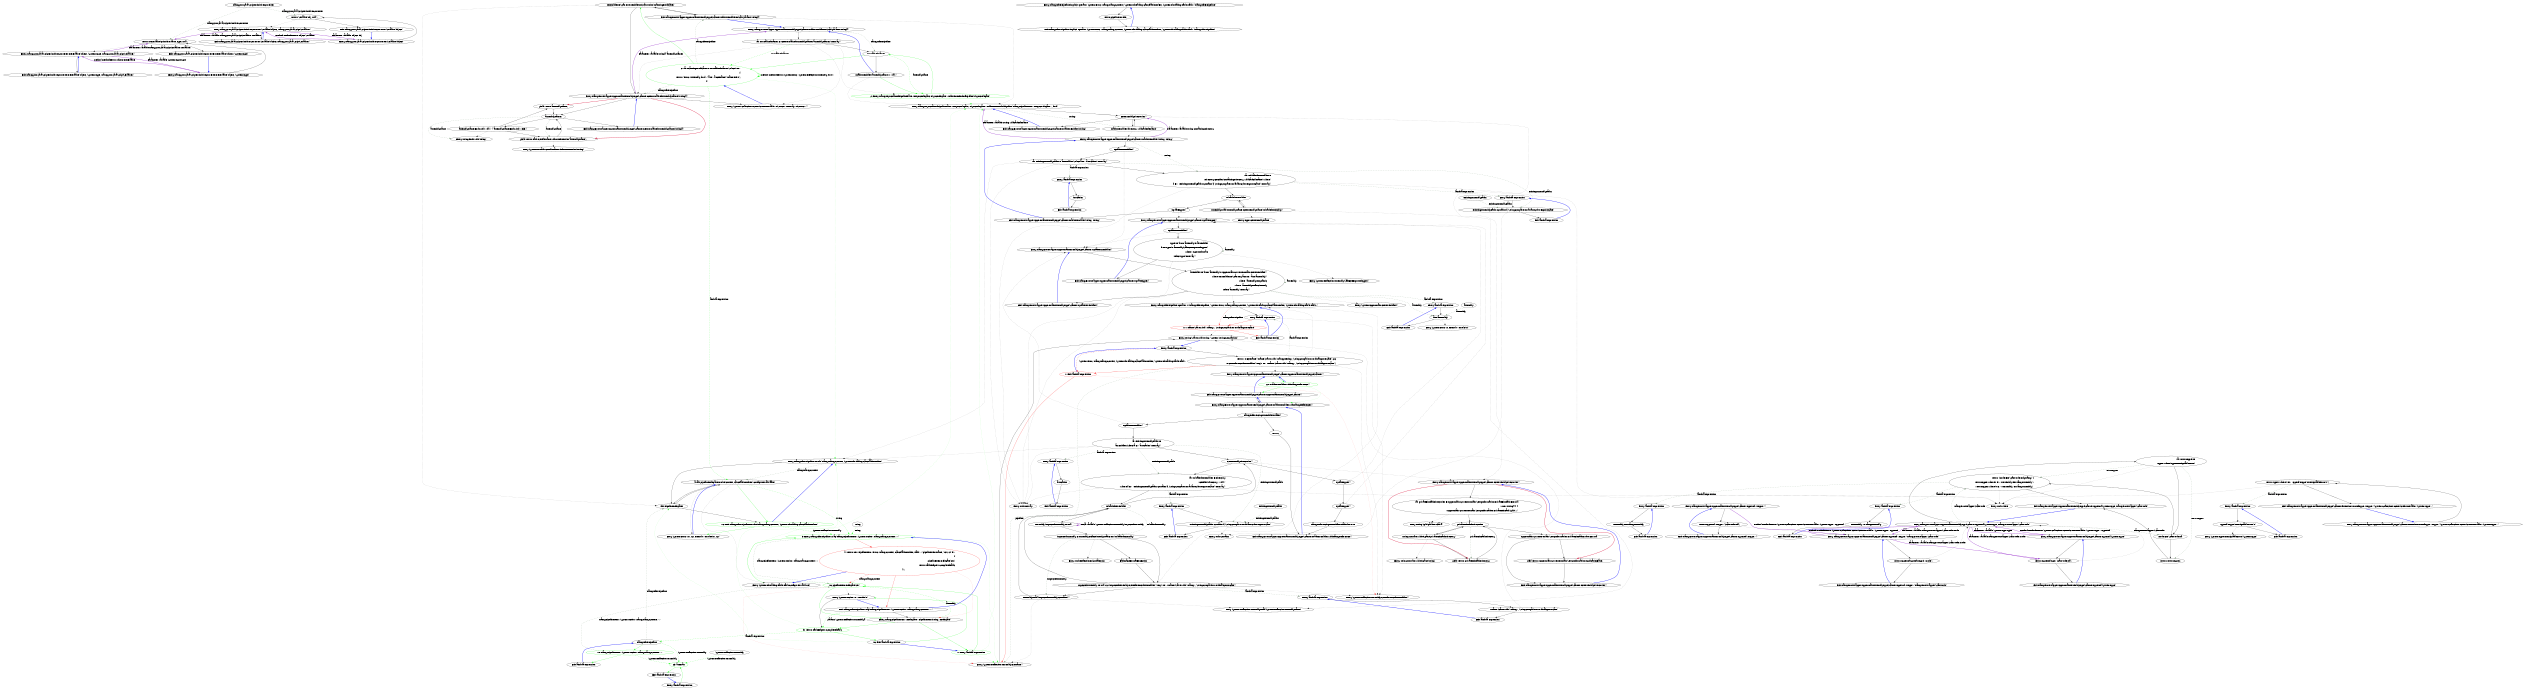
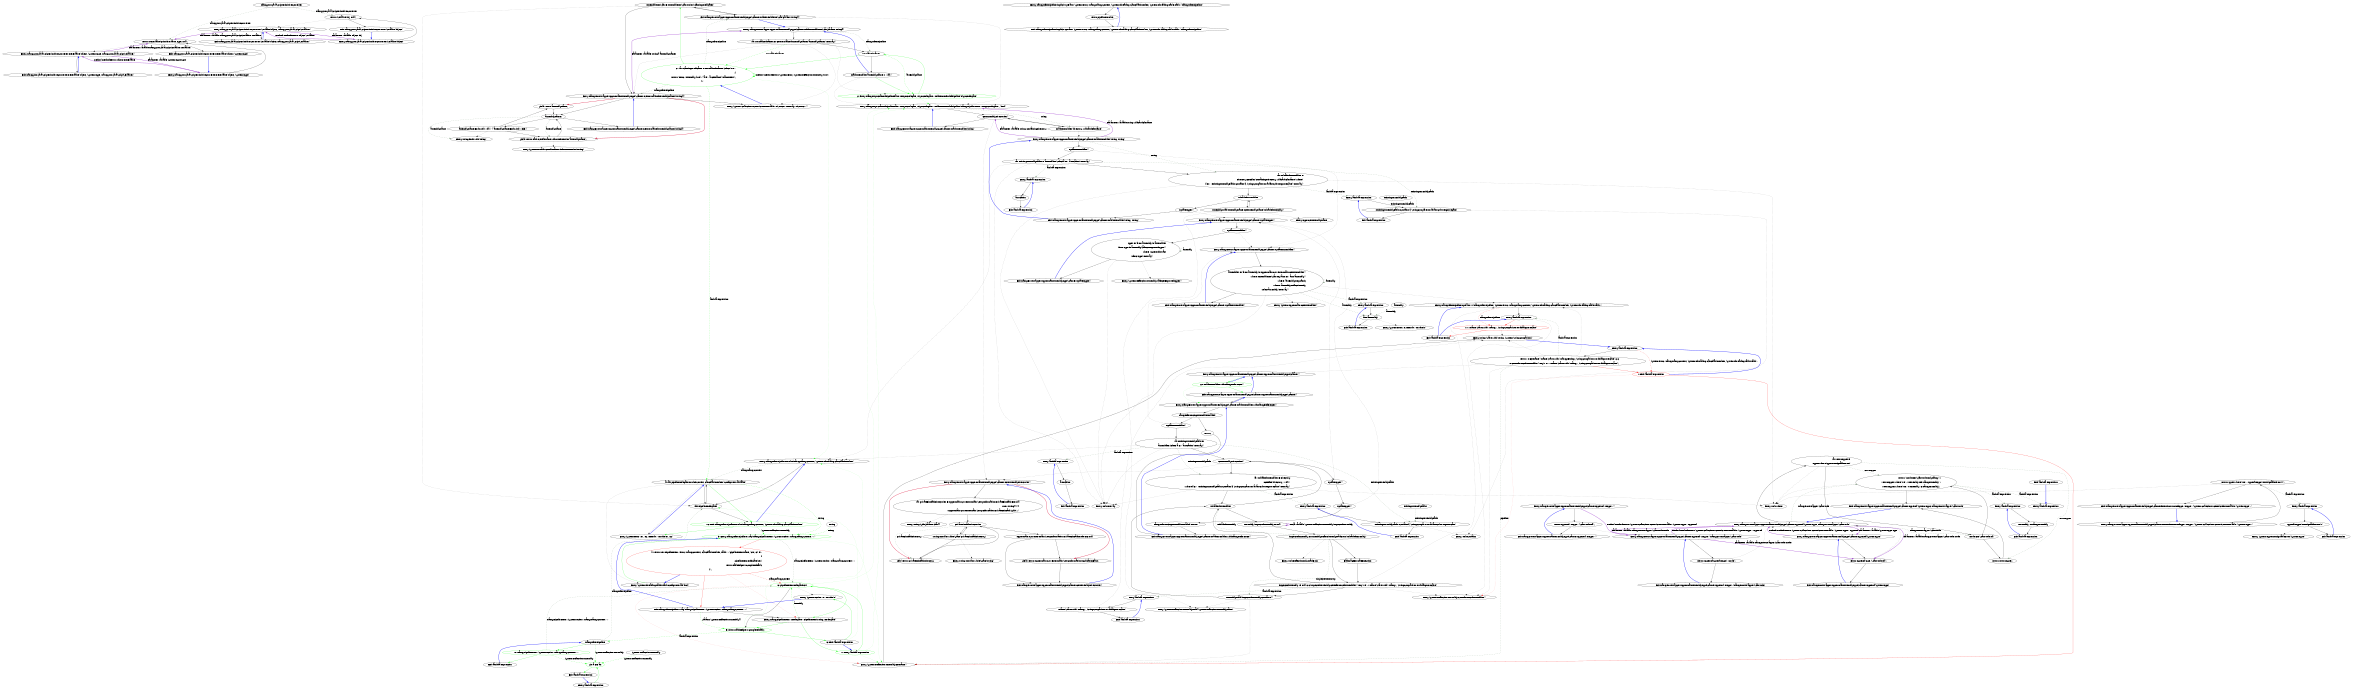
(1628, 524) -> none
(822, 608) -> (770, 611)
